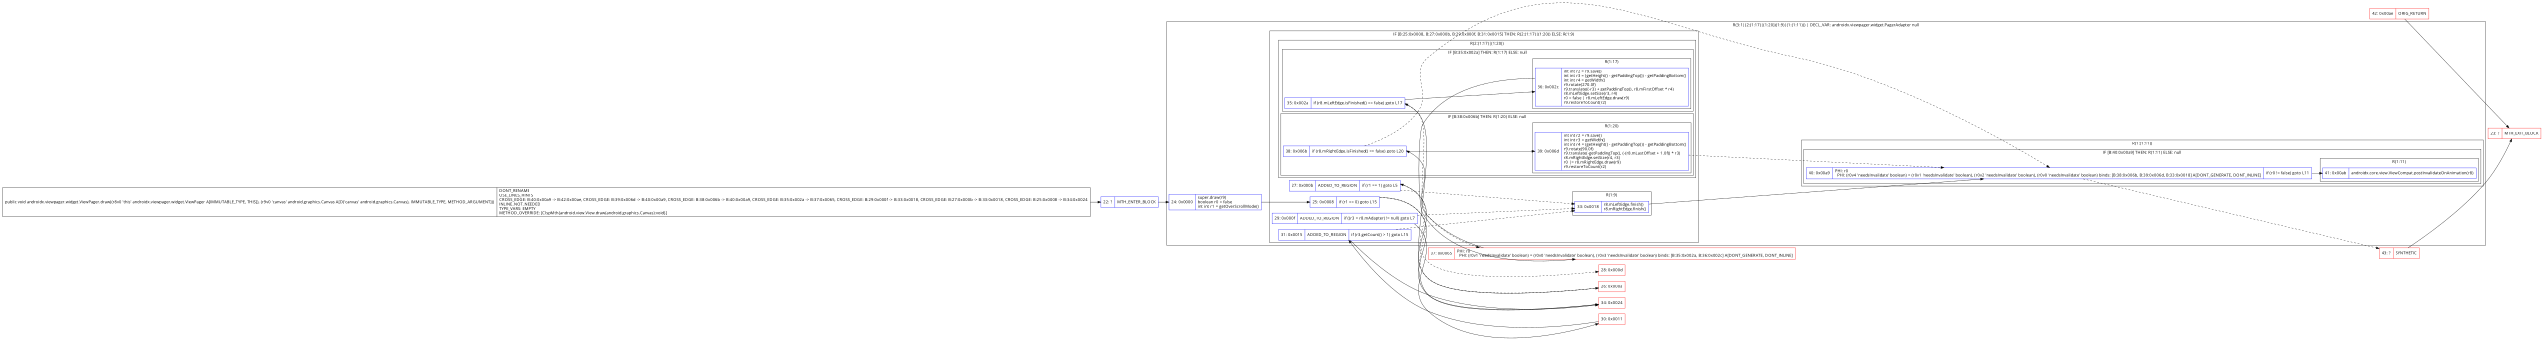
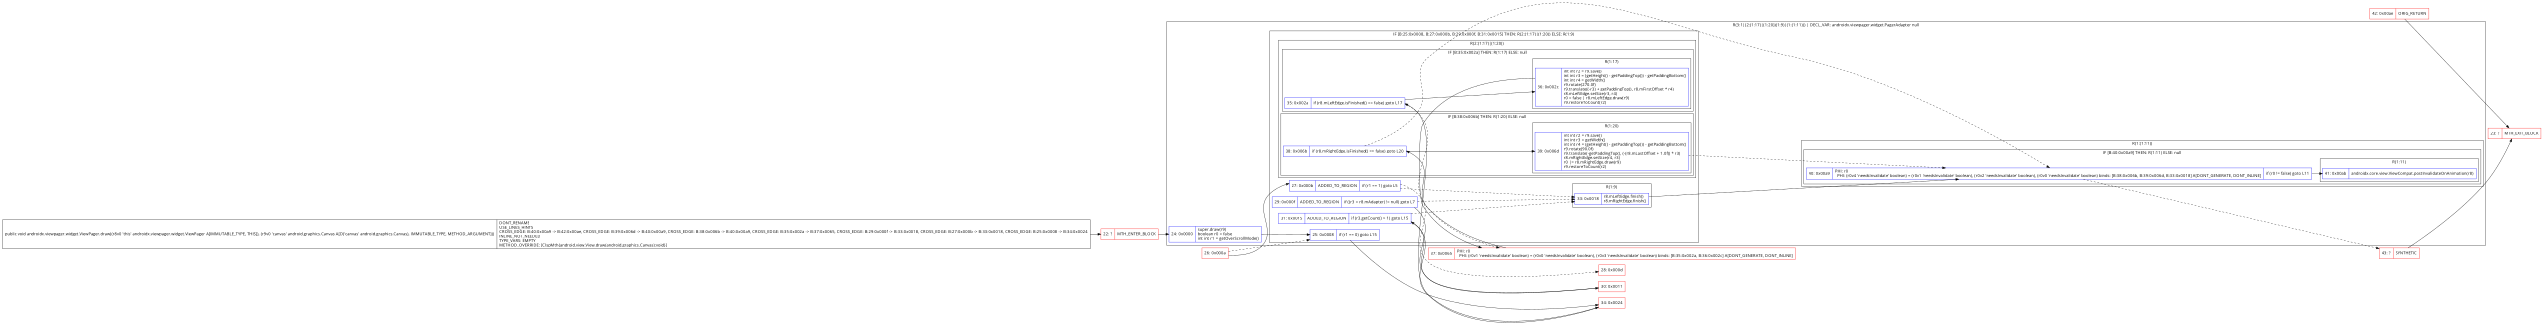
(1130, 202) -> (1130, 234)
(1454, 289) -> (1256, 247)
